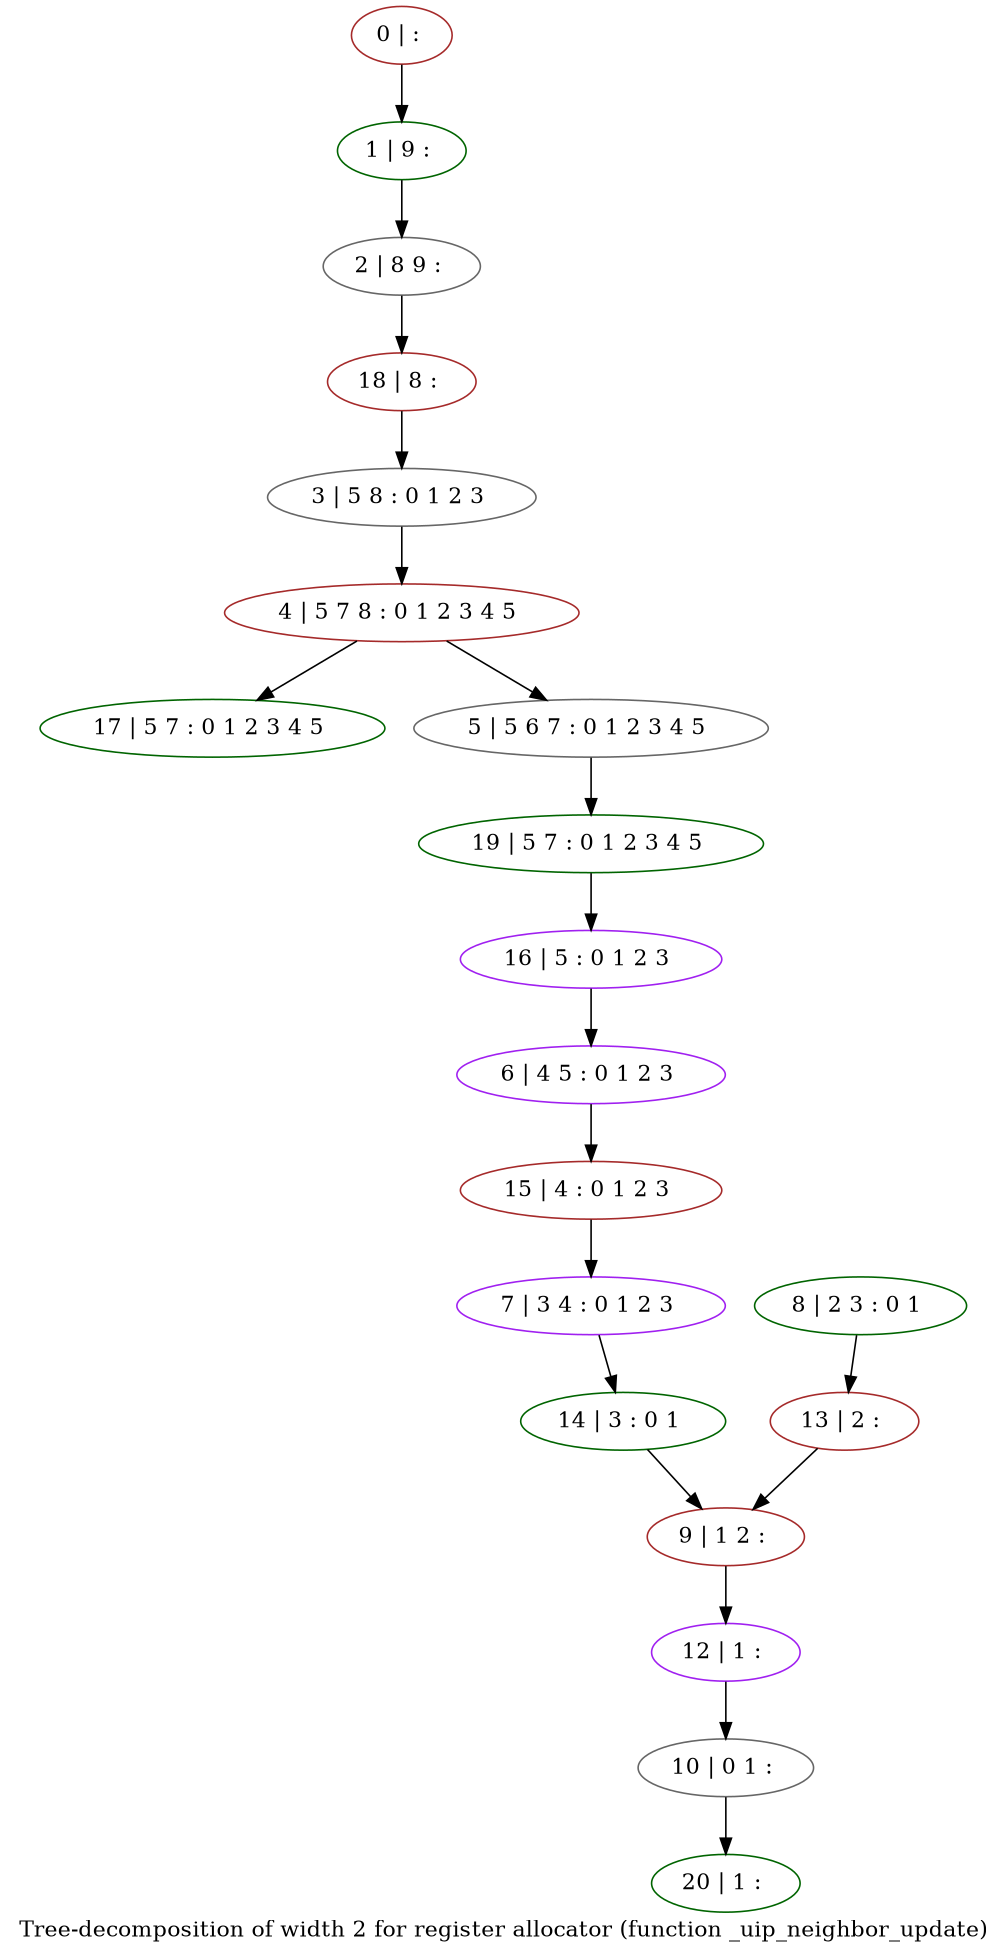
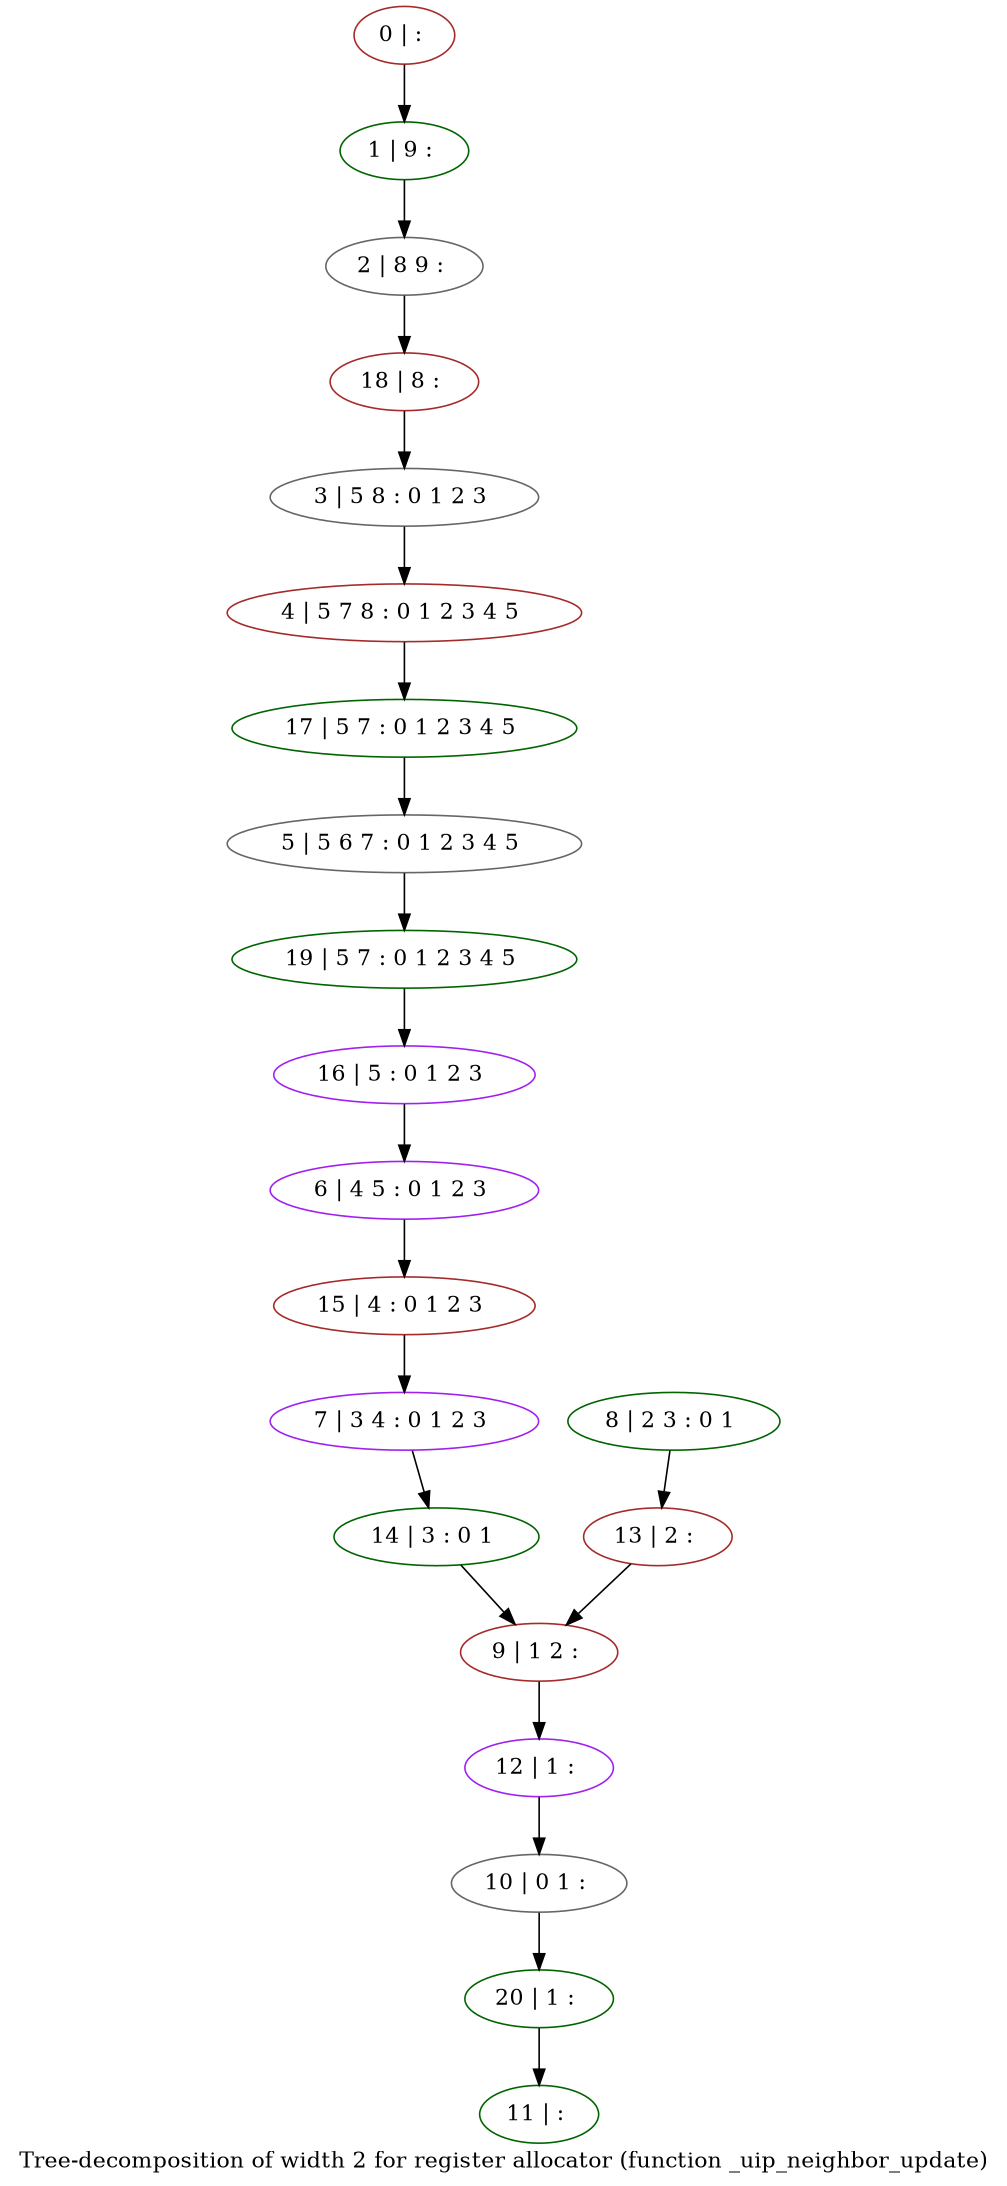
(490, 666) -> (404, 778)
none -> (539, 2114)
